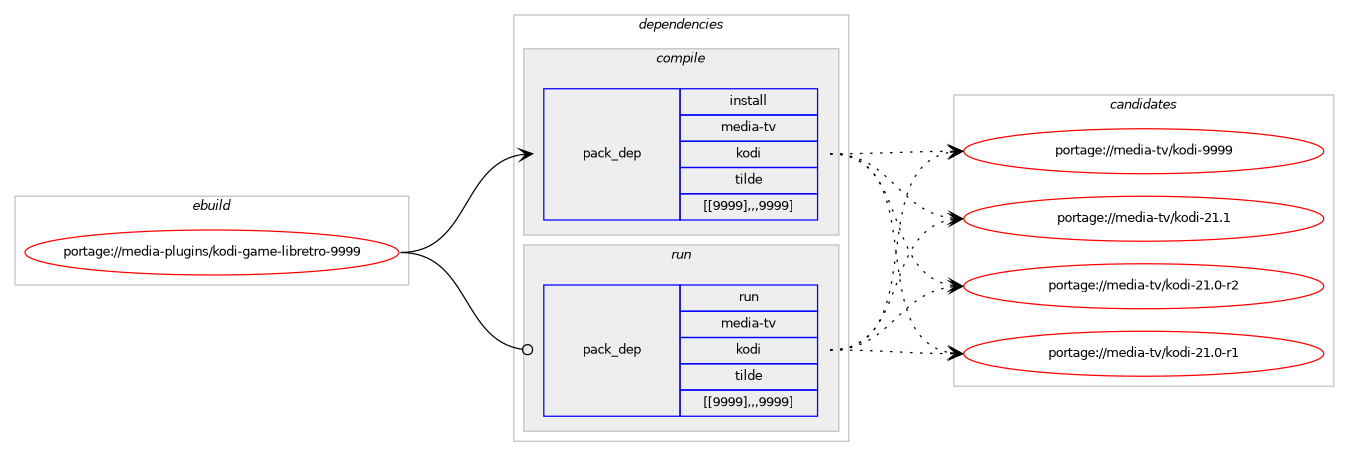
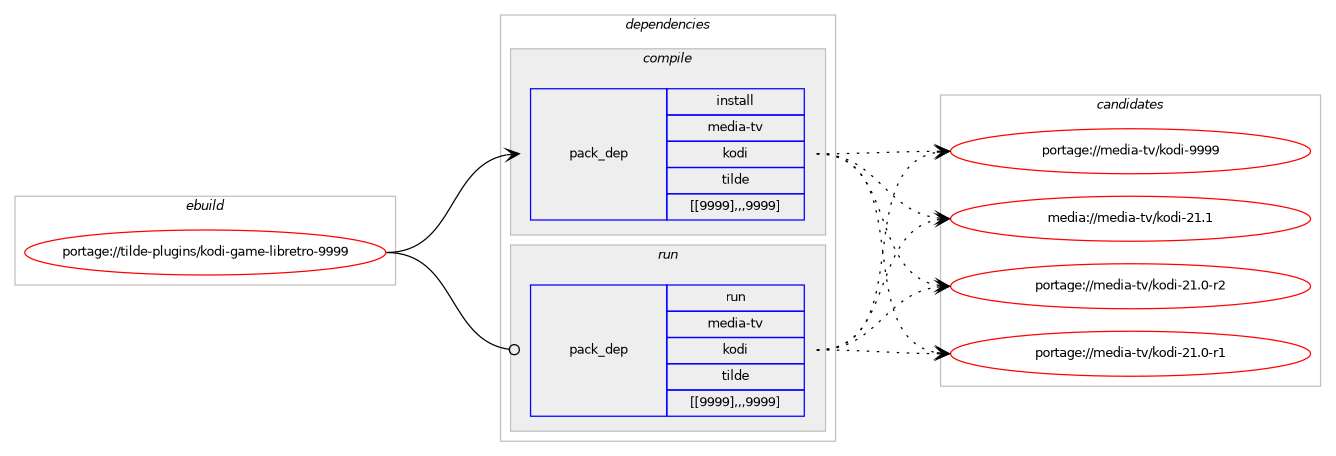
(1144, 219) -> (1131, 219)
(212, 252) -> (205, 252)
